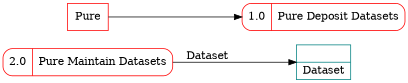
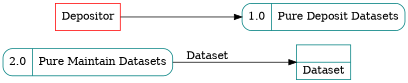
(88, 17) -> (88, 17)
(324, 17) -> (324, 17)
(88, 62) -> (88, 62)
